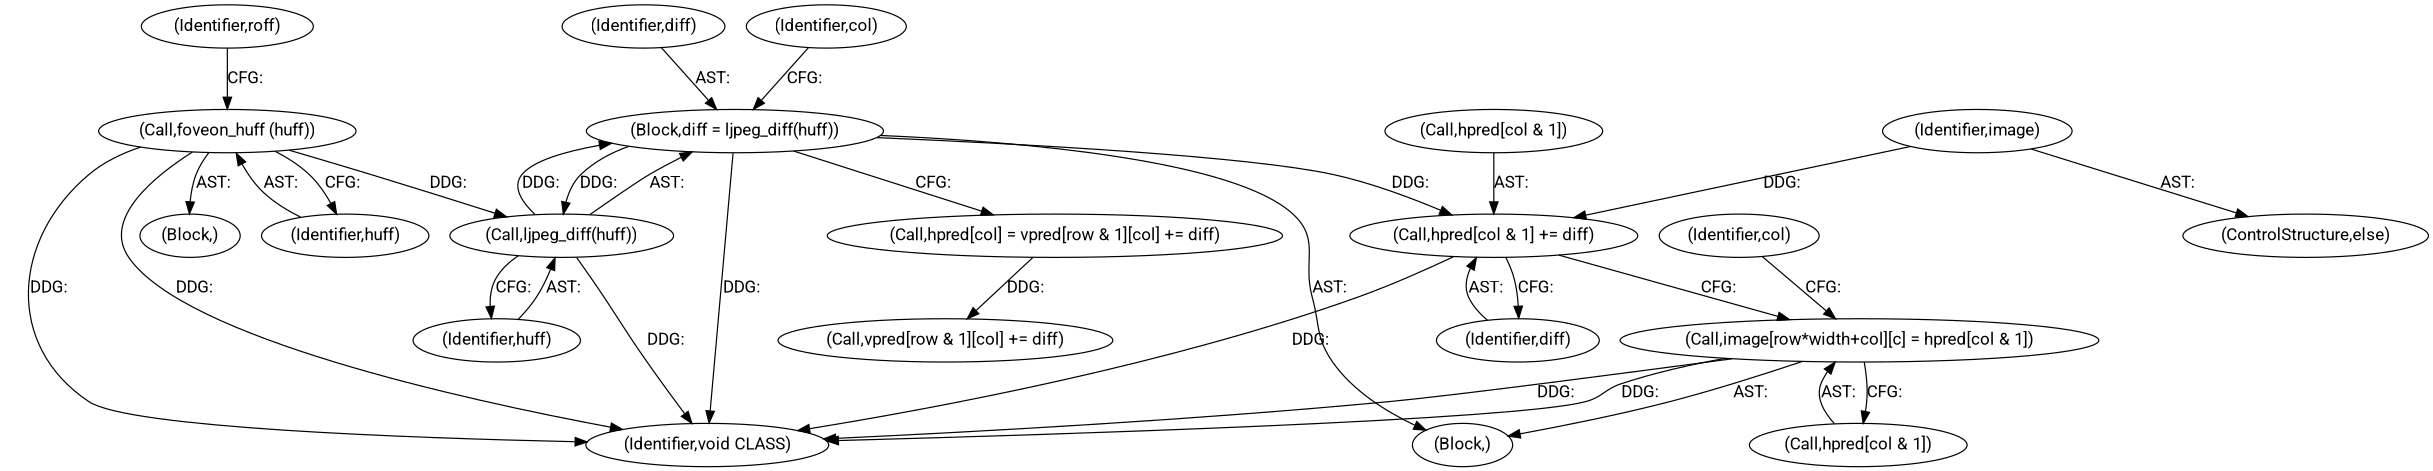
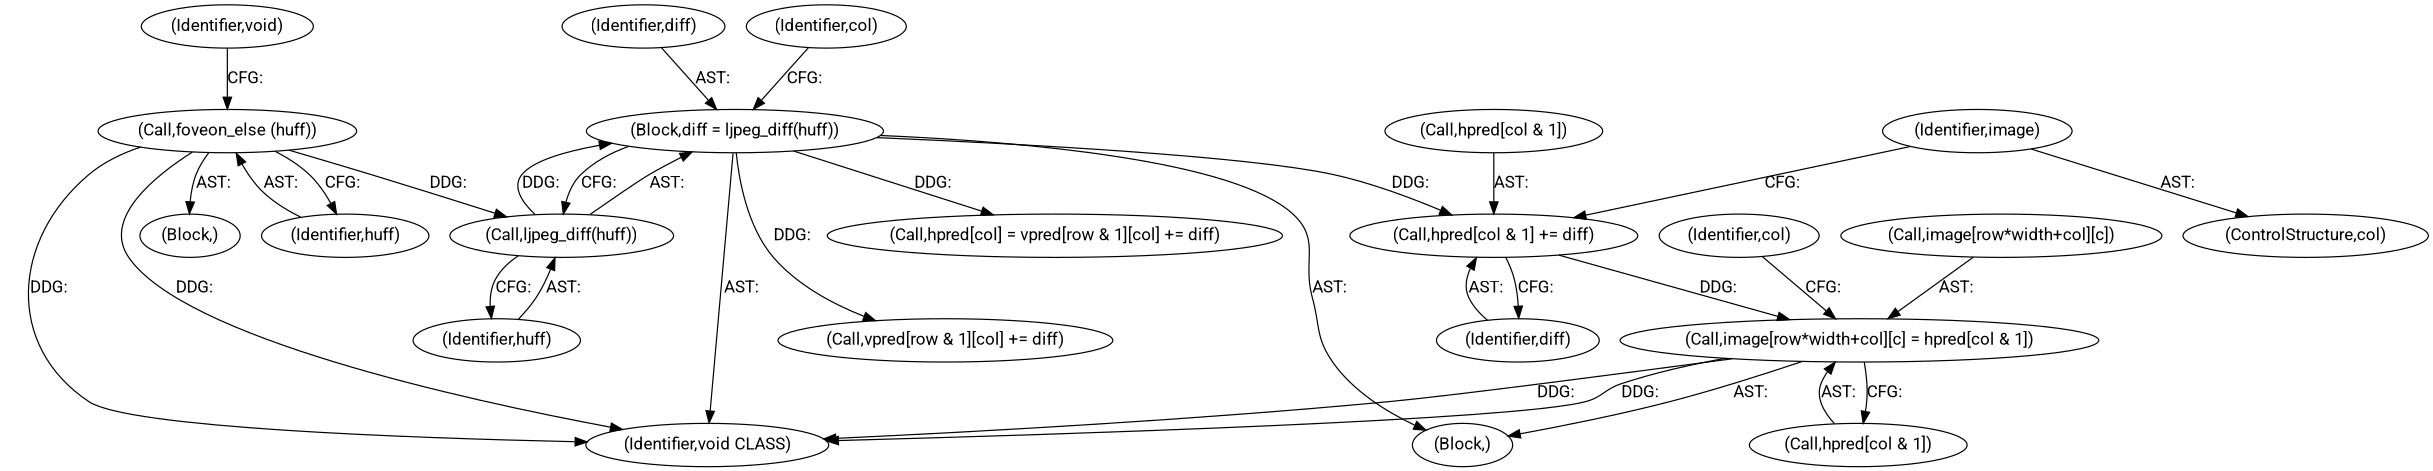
(227, 26) -> (227, 26)
(227, 131) -> (227, 131)
(601, 183) -> (601, 183)
(936, 183) -> (936, 183)
(1785, 183) -> (1785, 183)
none -> (2001, 236)
(2306, 236) -> (2306, 236)
(1004, 284) -> (772, 256)
(745, 288) -> (745, 288)
(1721, 288) -> (1721, 288)
(630, 336) -> none
(1137, 362) -> none
